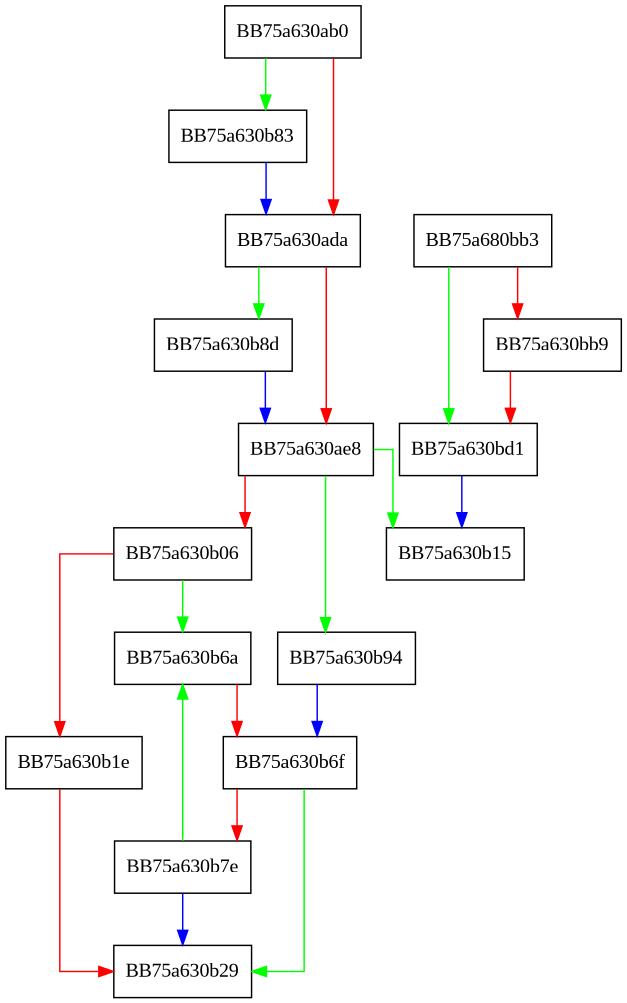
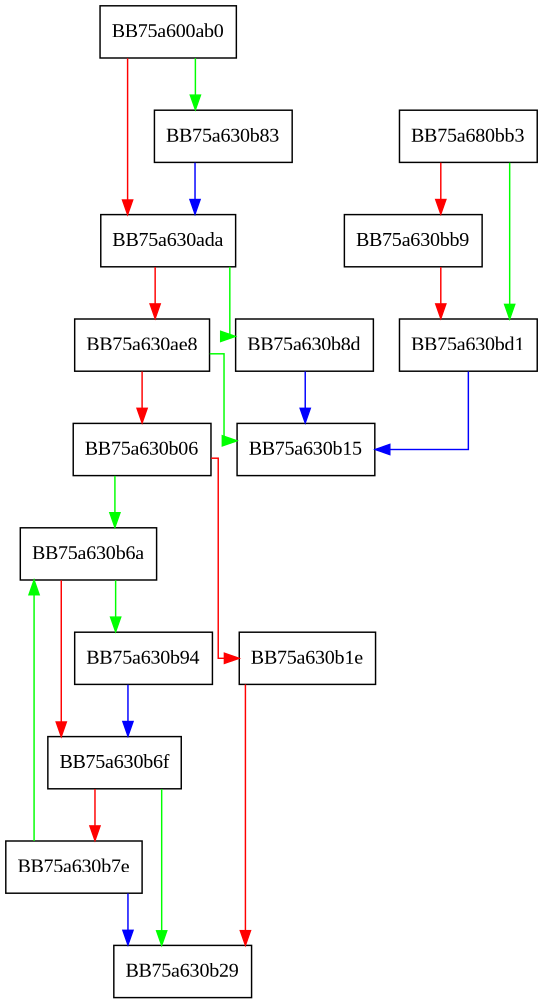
(293, 32) -> (168, 32)
(265, 390) -> (305, 390)
(326, 547) -> (116, 599)
